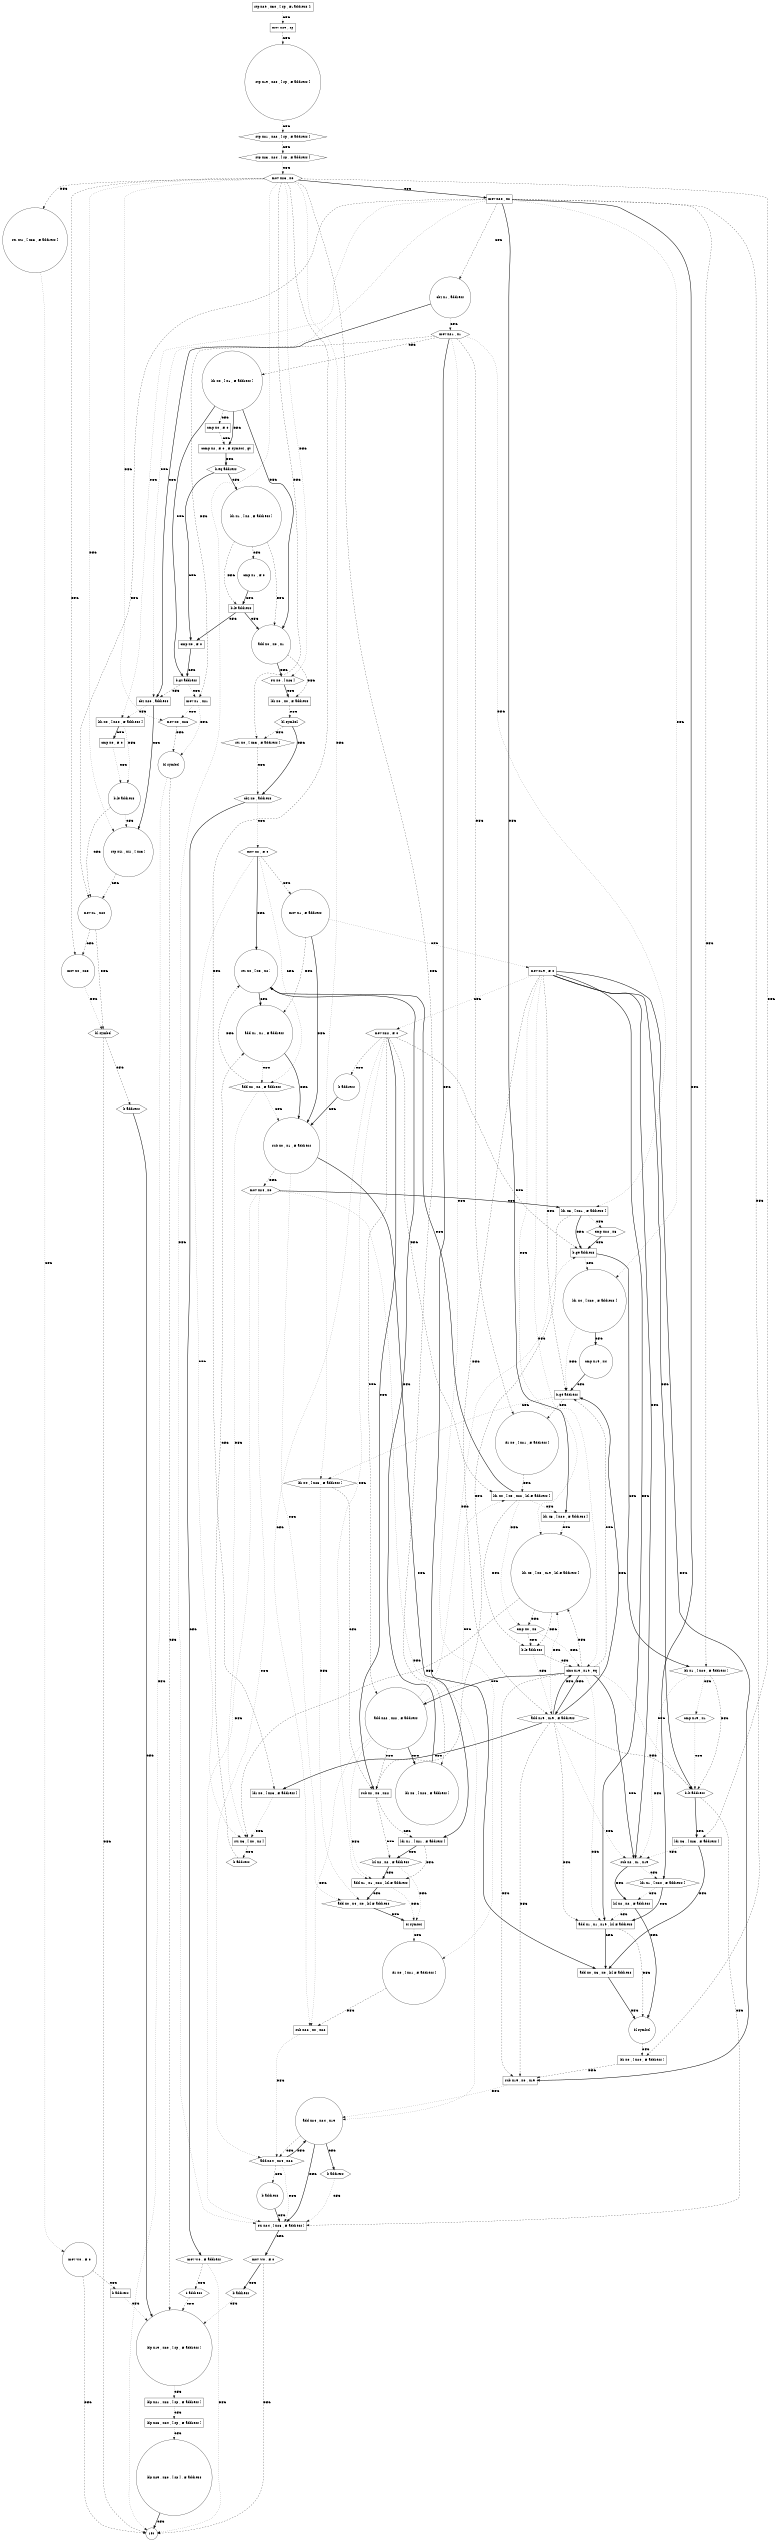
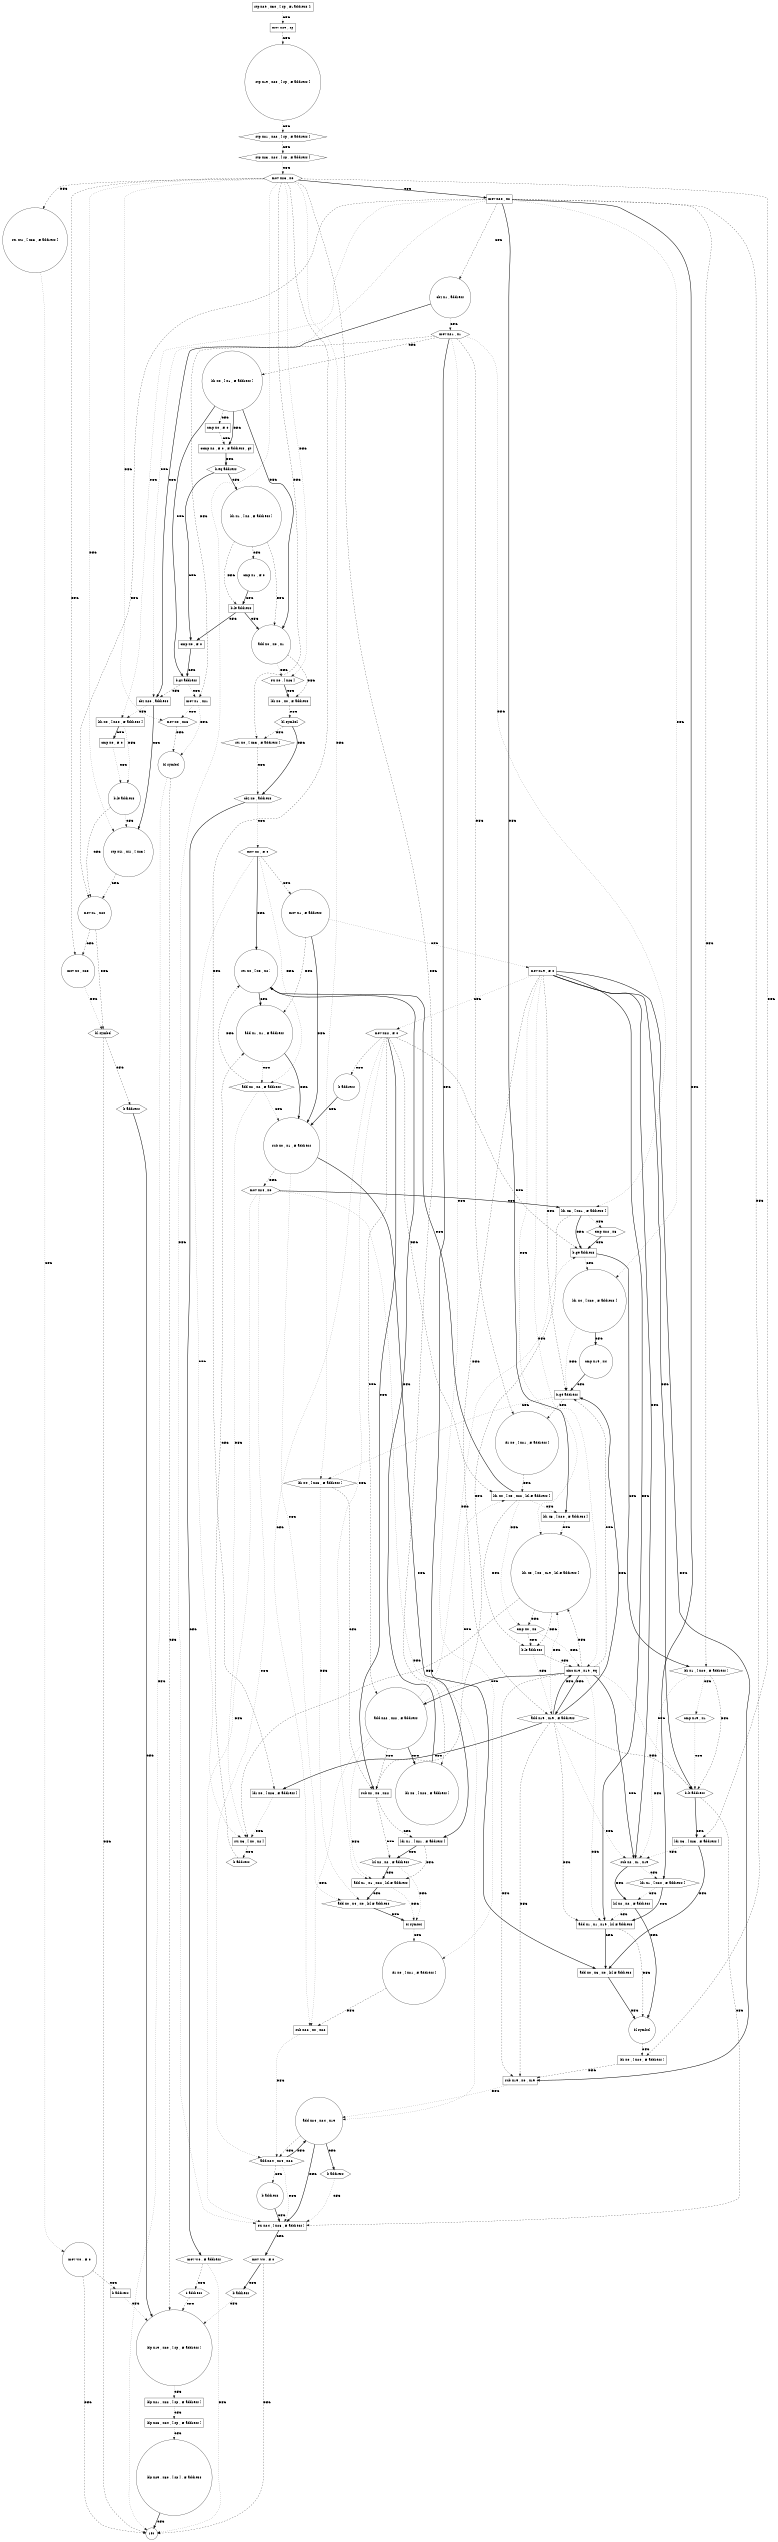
(226, 449) -> (226, 449)
(279, 669) -> (279, 669)
(290, 971) -> (290, 971)
